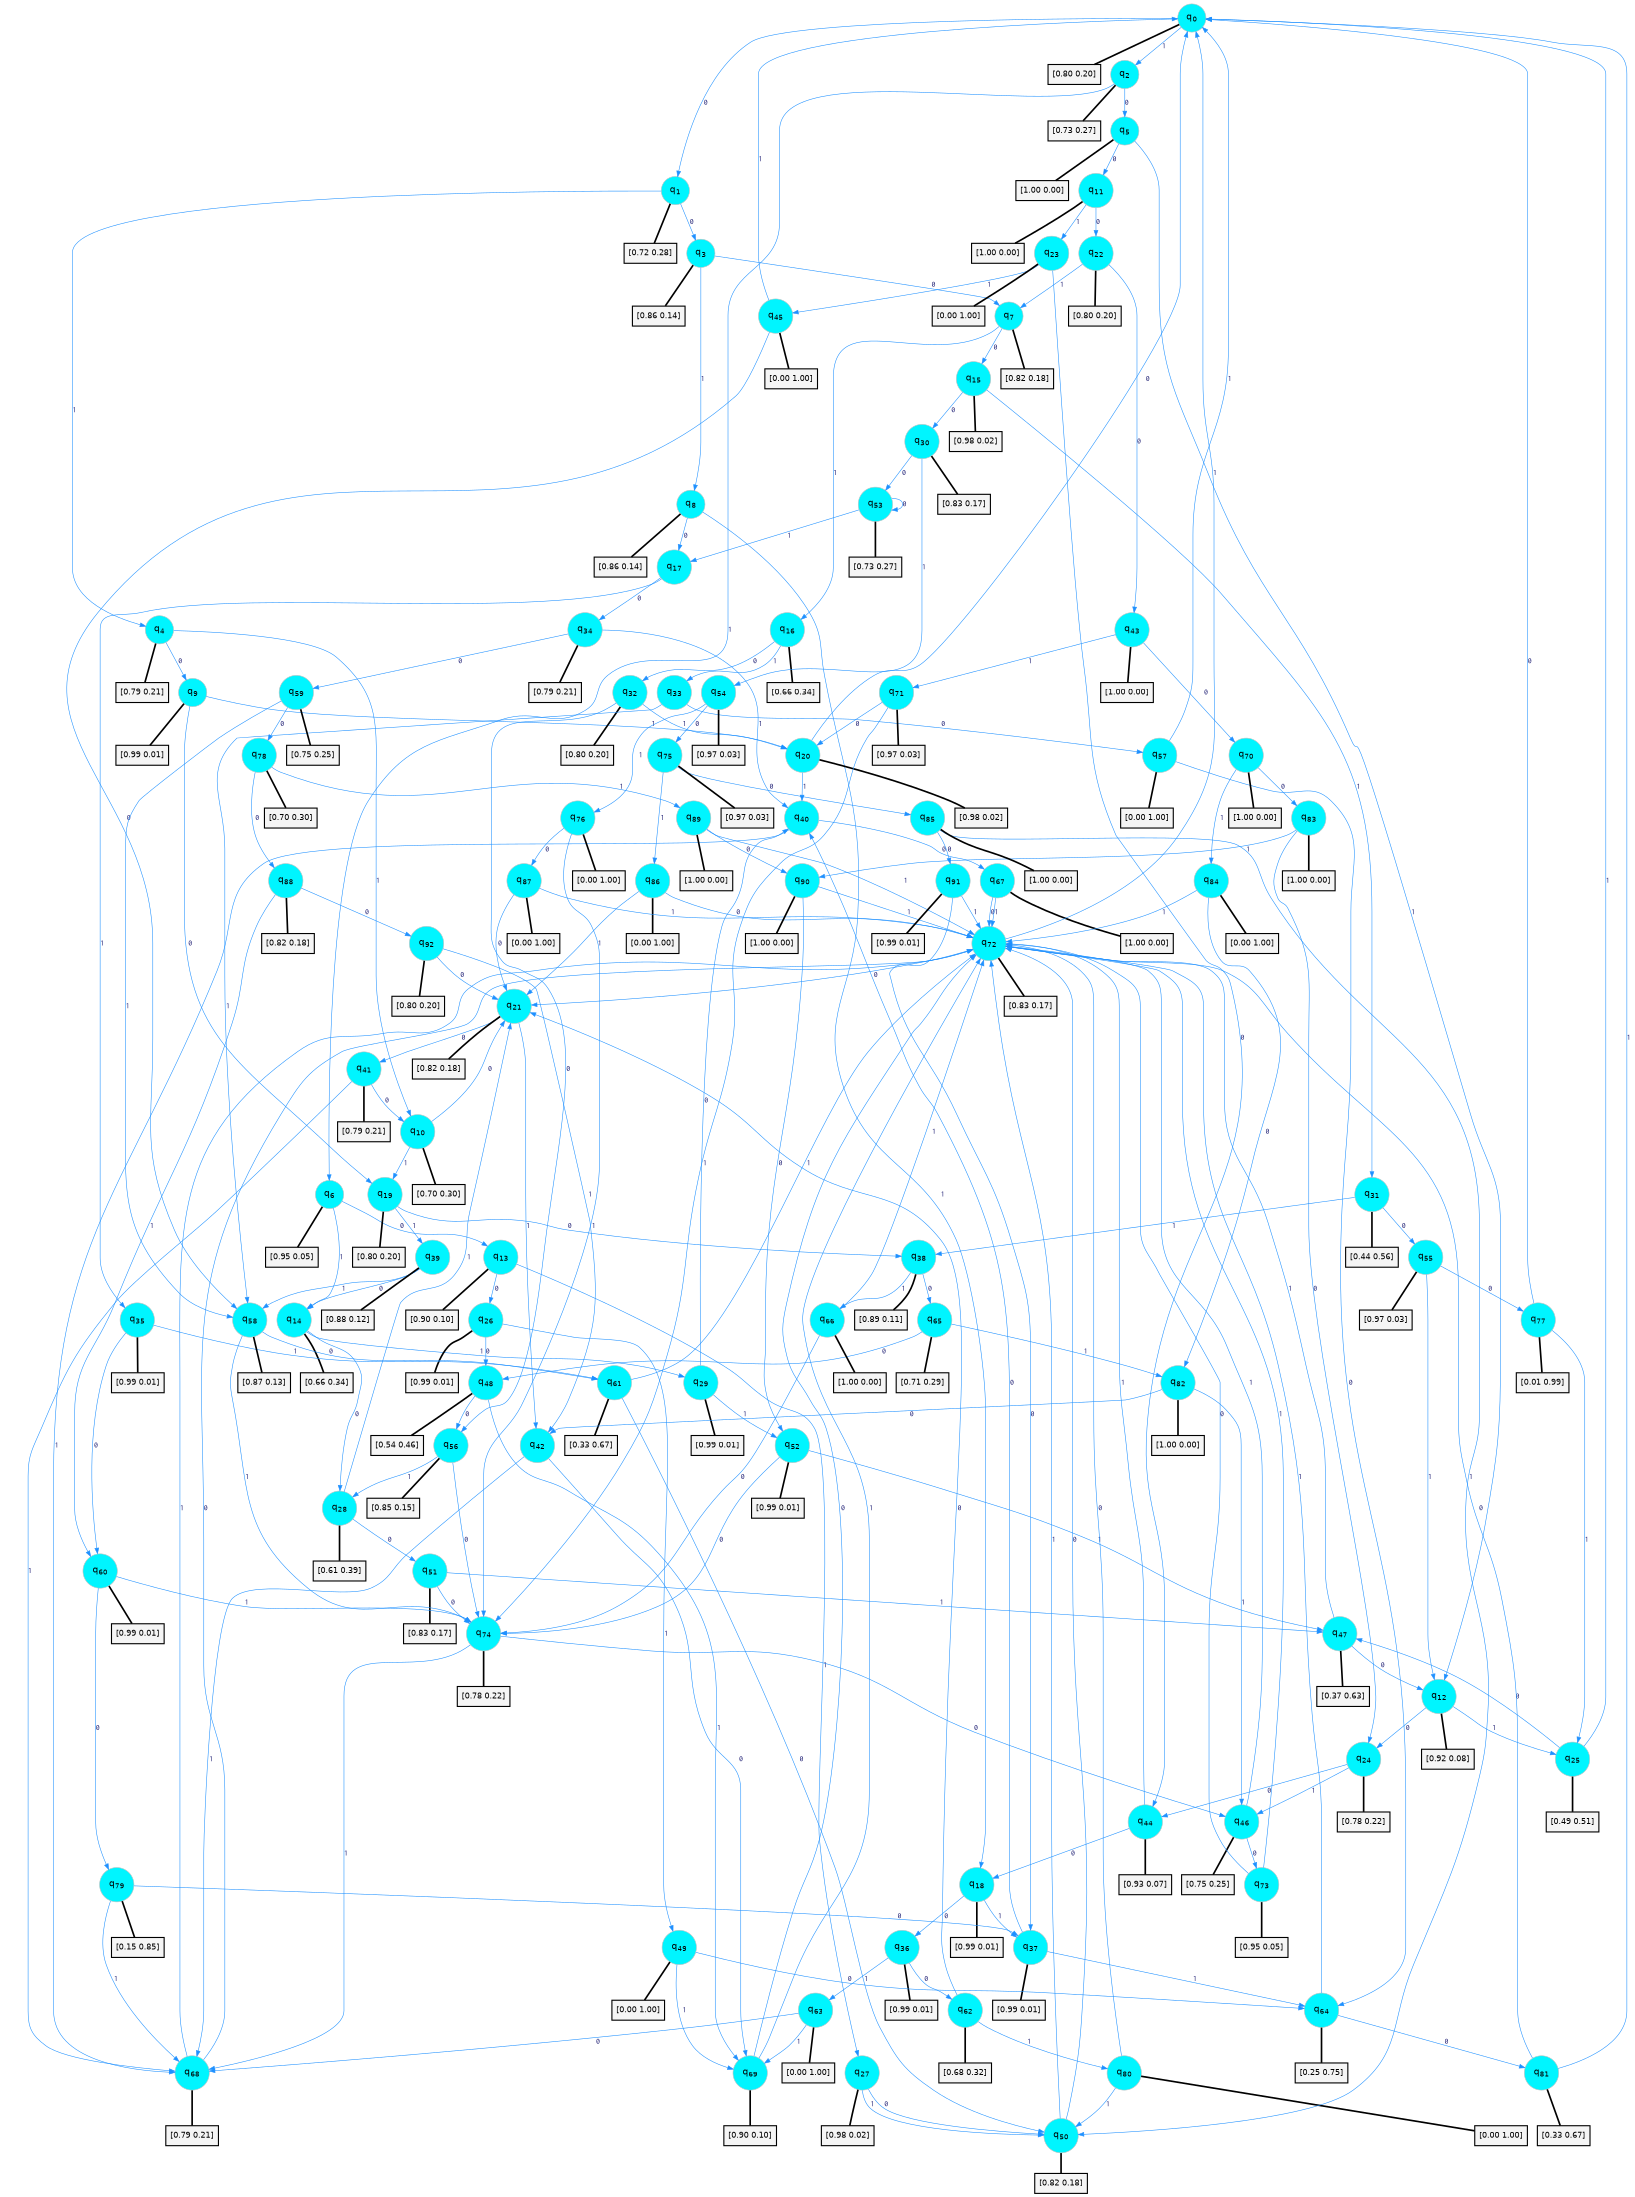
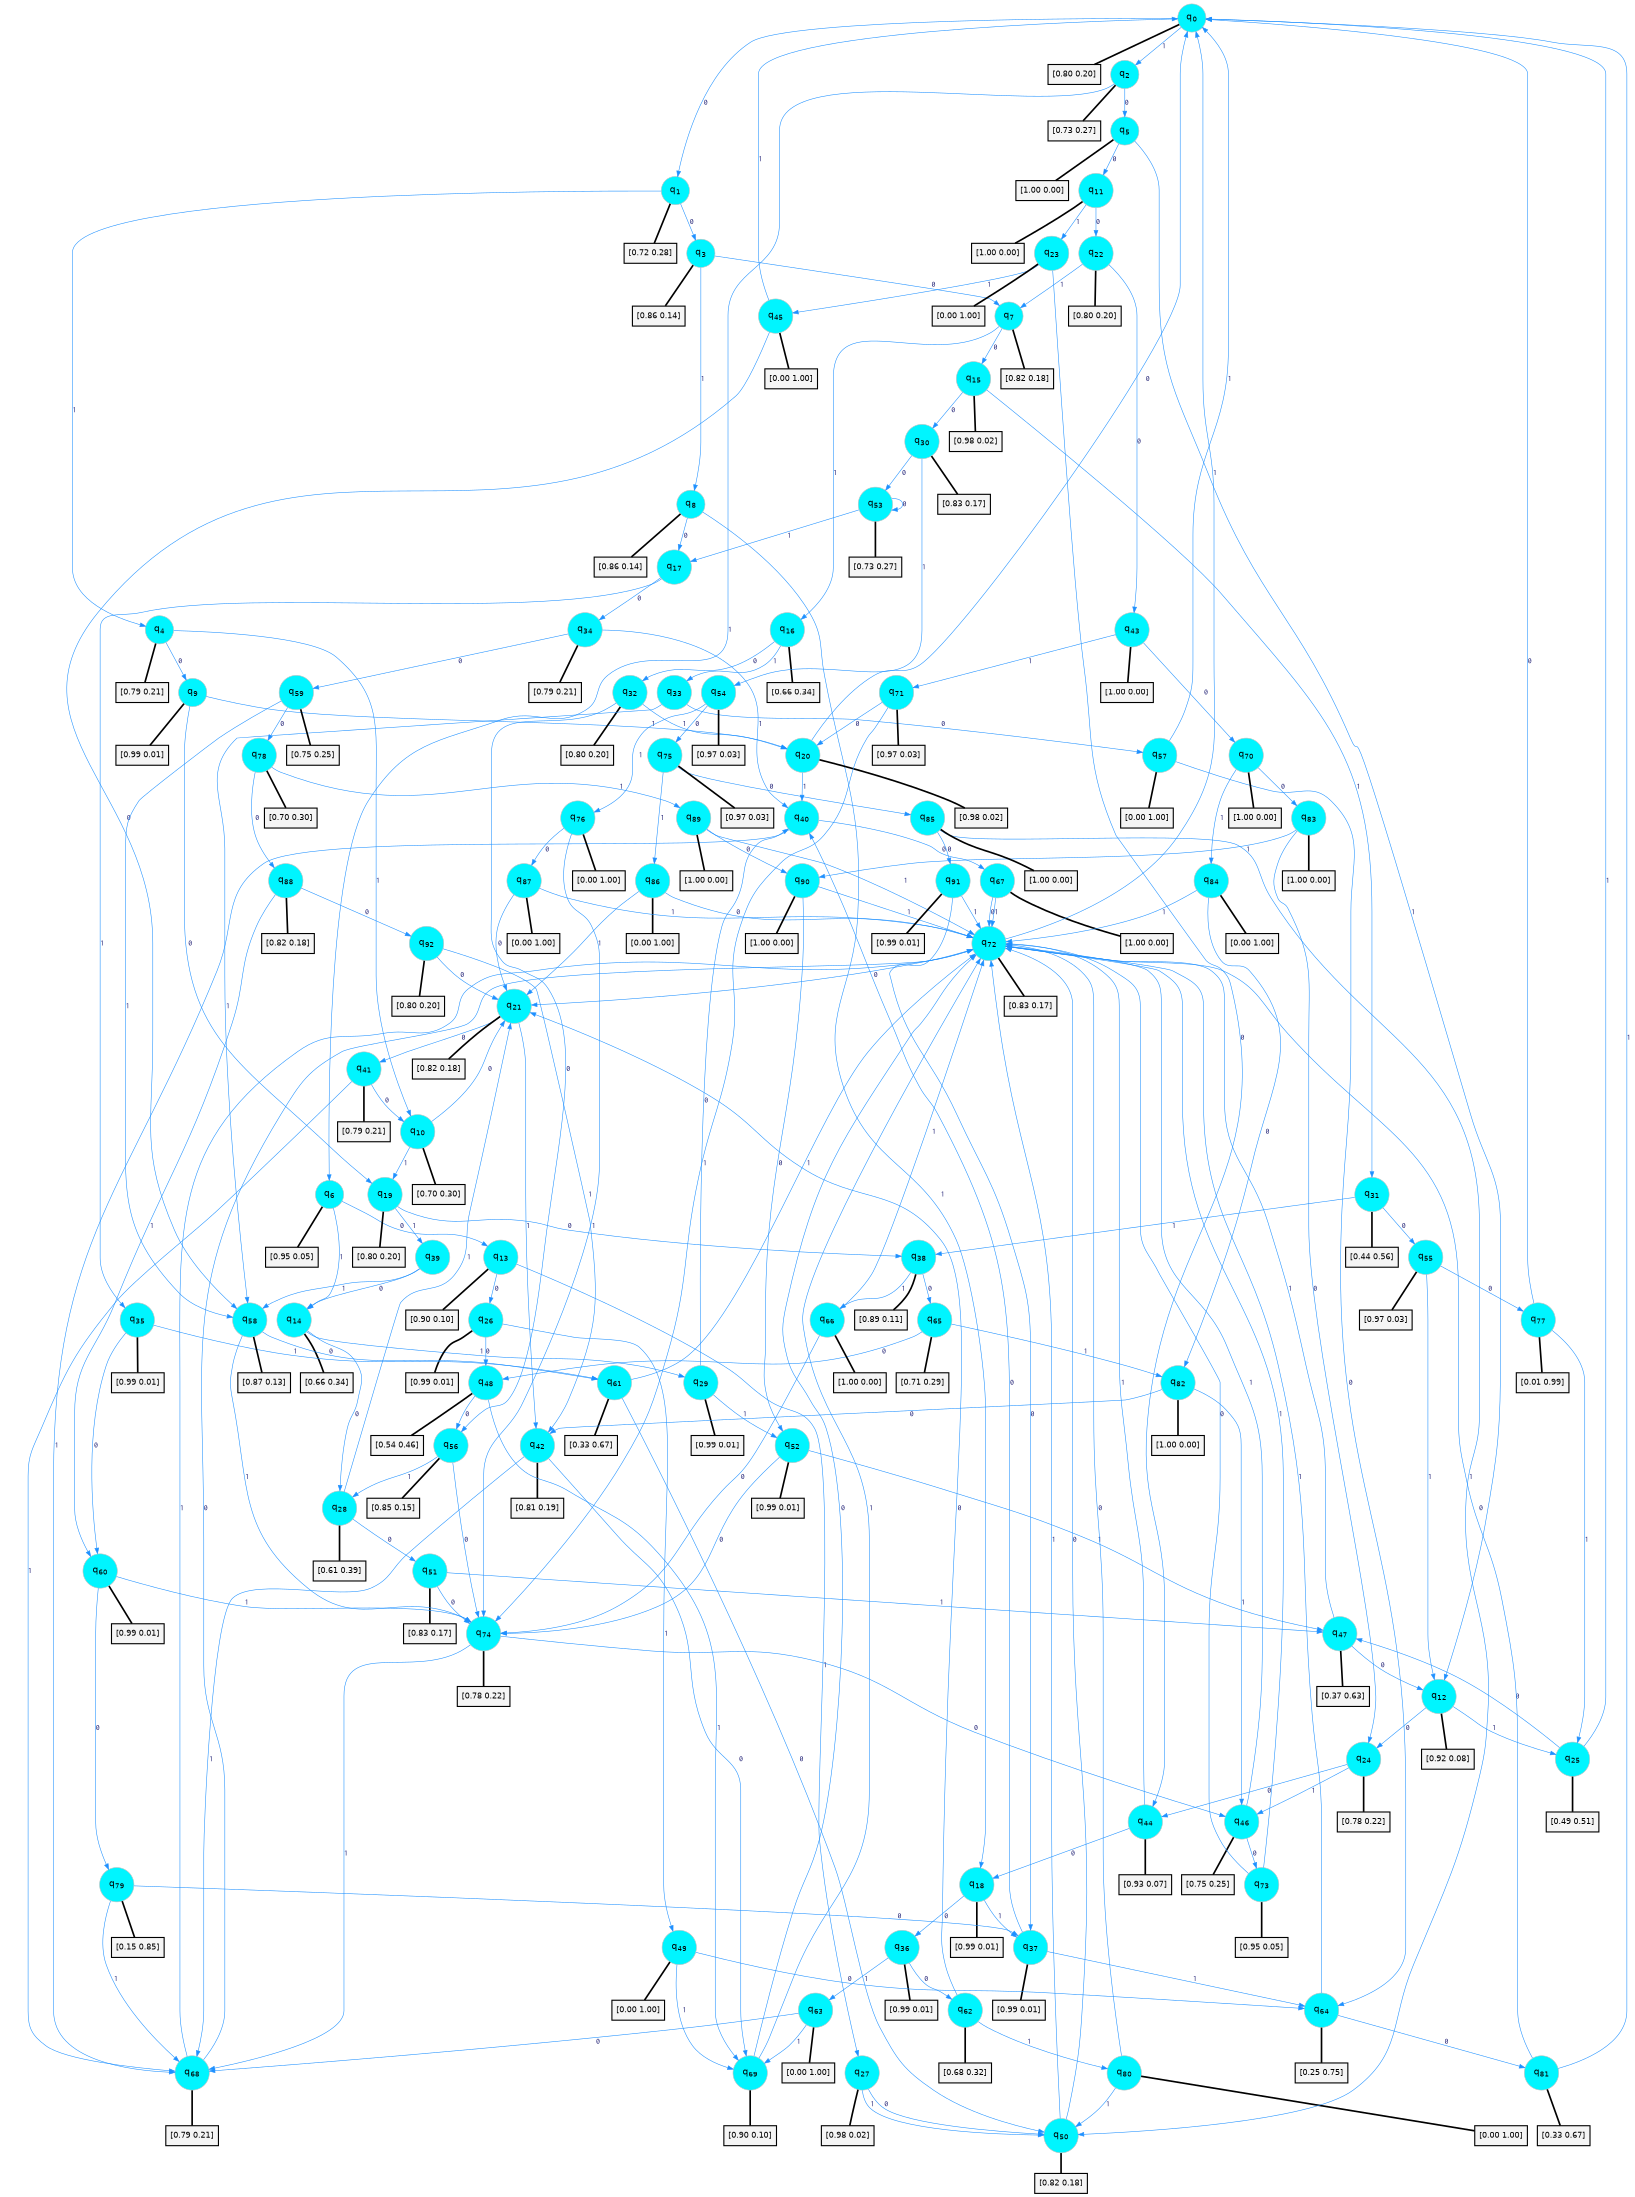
(348, 1320) -> none
none -> (537, 1508)
